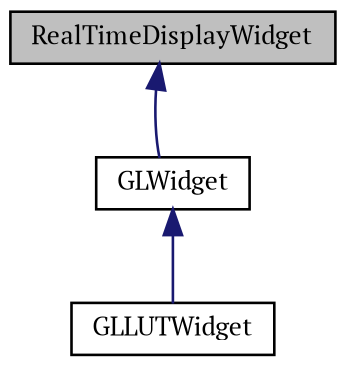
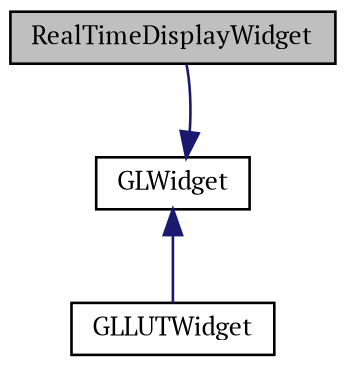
(156, 124) -> (190, 98)
